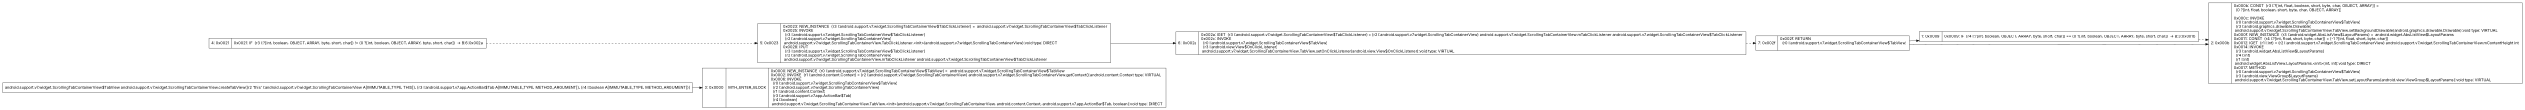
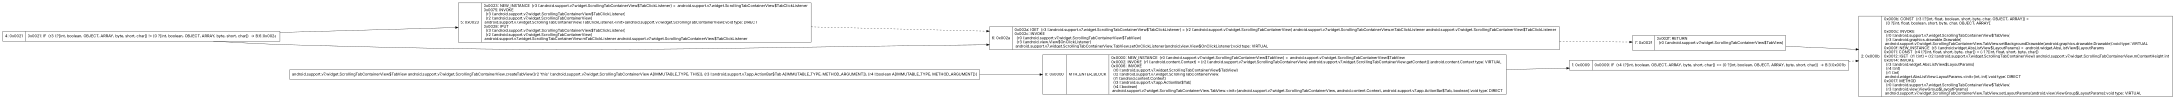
(799, 31) -> (500, 10)
(1913, 41) -> (1536, 69)
(621, 43) -> (368, 30)
(1142, 43) -> (899, 29)
none -> (600, 50)
